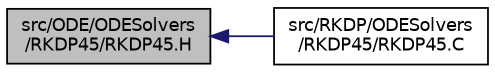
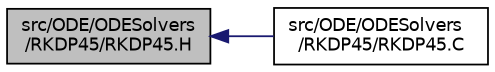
(381, 36) -> (381, 36)
